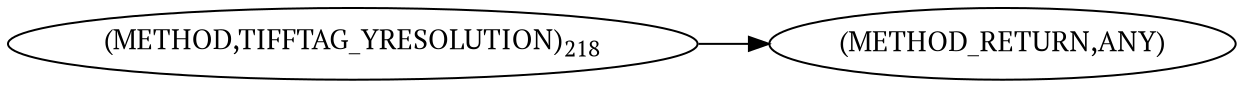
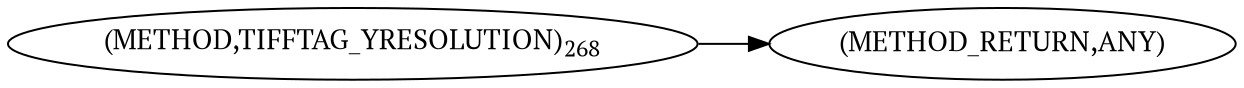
(583, 41) -> (583, 41)
